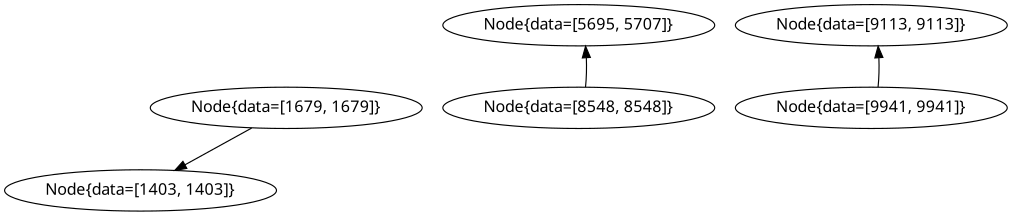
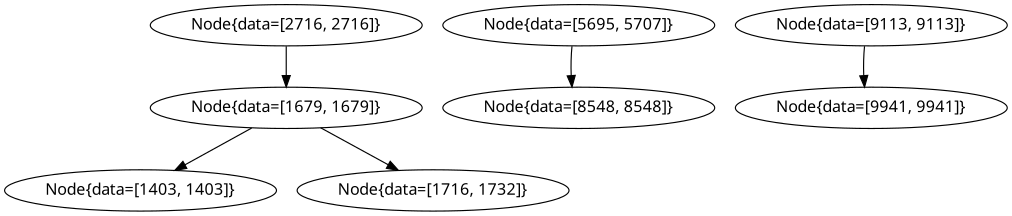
none -> (286, 25)
(586, 72) -> (571, 61)
(879, 72) -> (864, 61)
none -> (433, 190)
